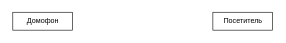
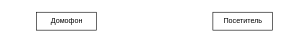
(42, 21) -> (66, 21)
